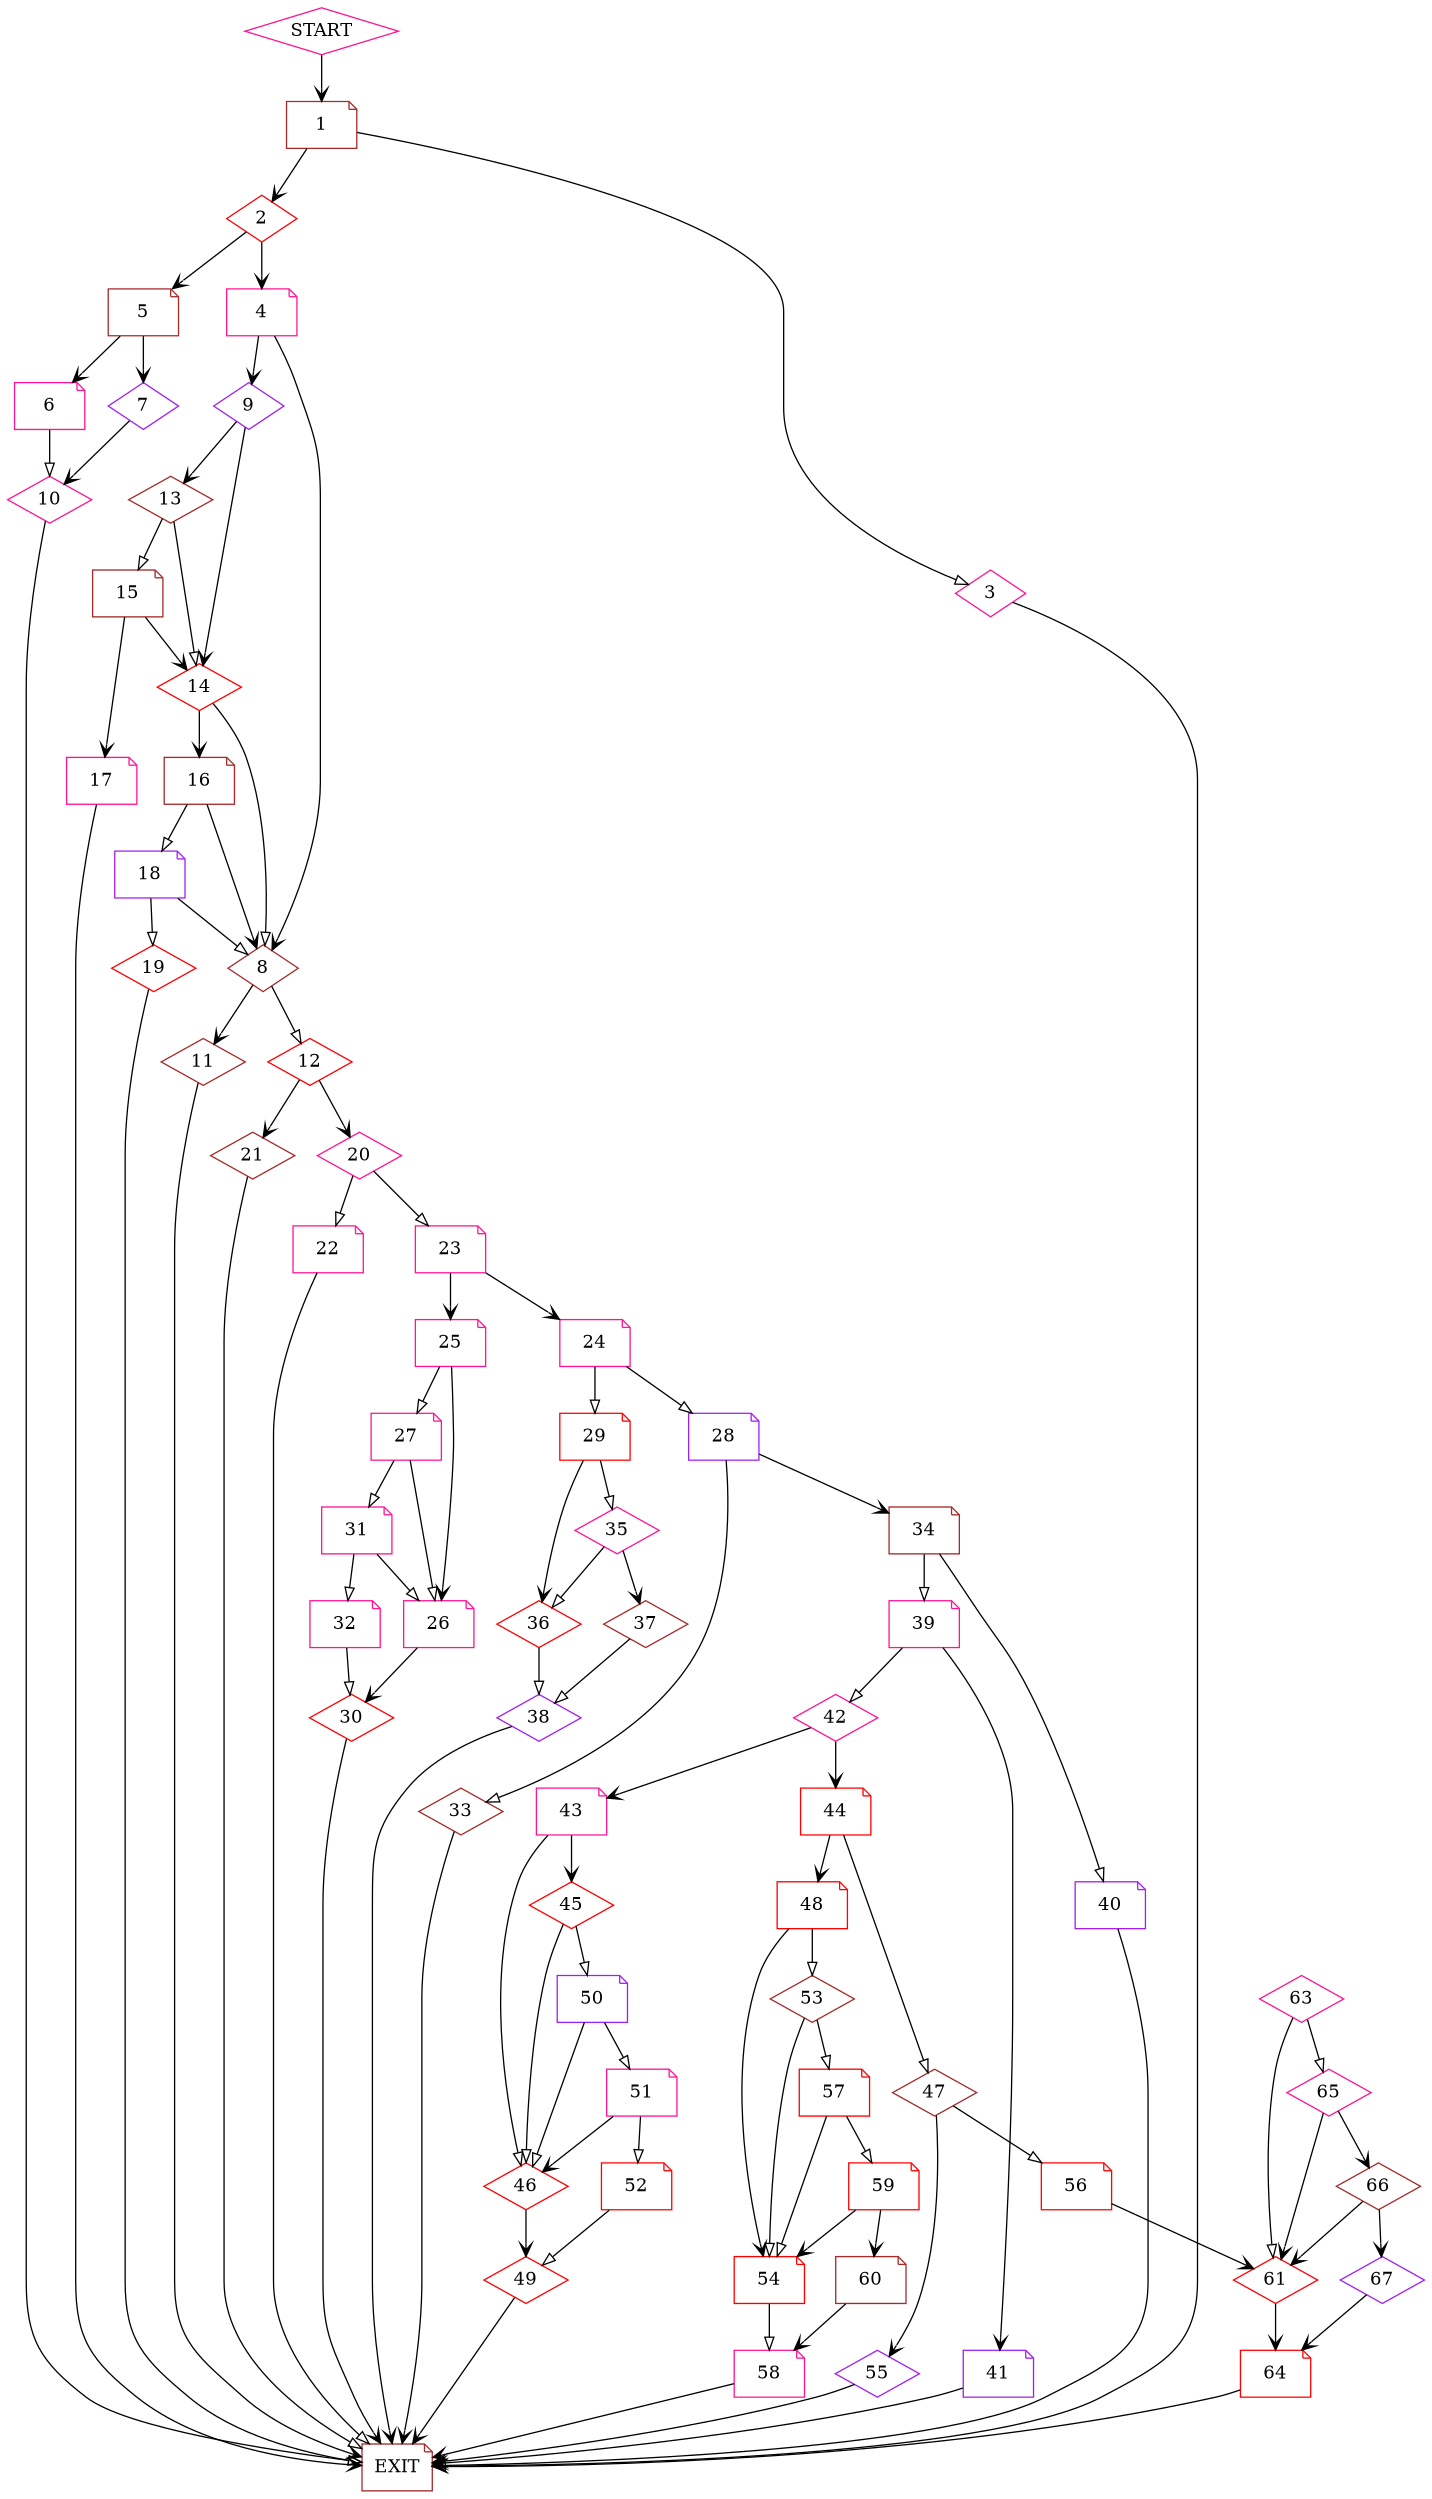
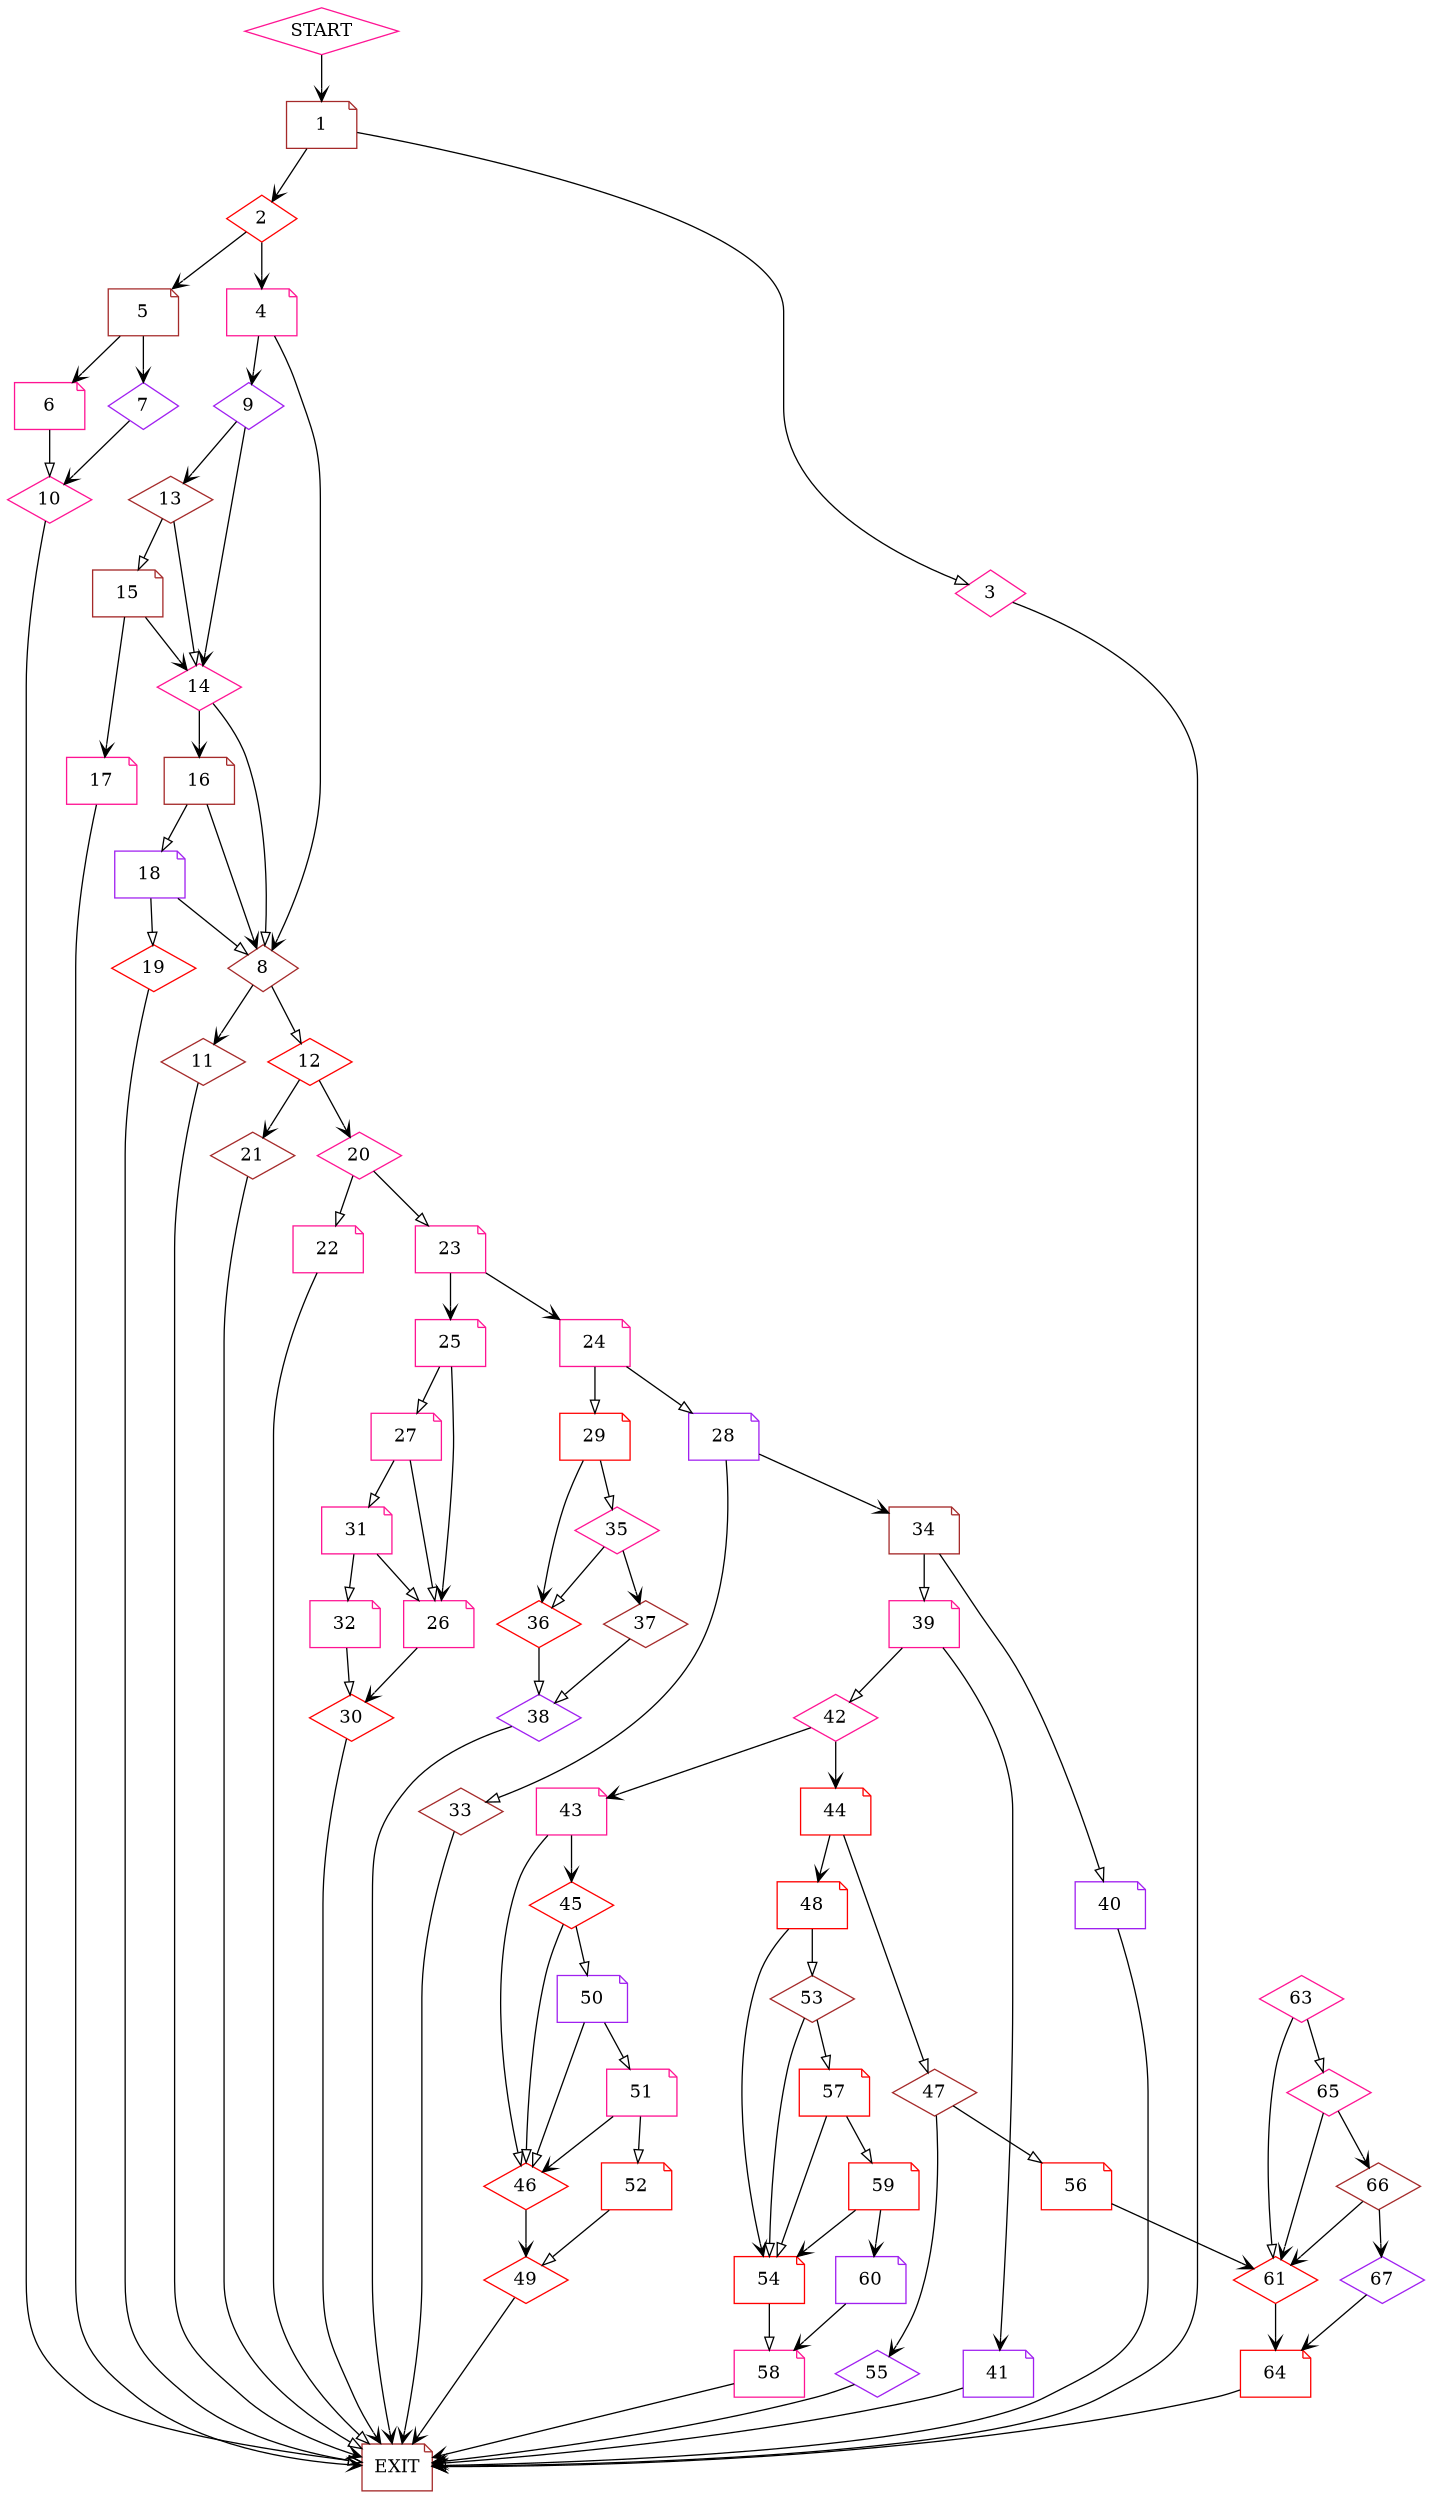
(199, 687) -> (199, 687)
(871, 2280) -> (871, 2280)
